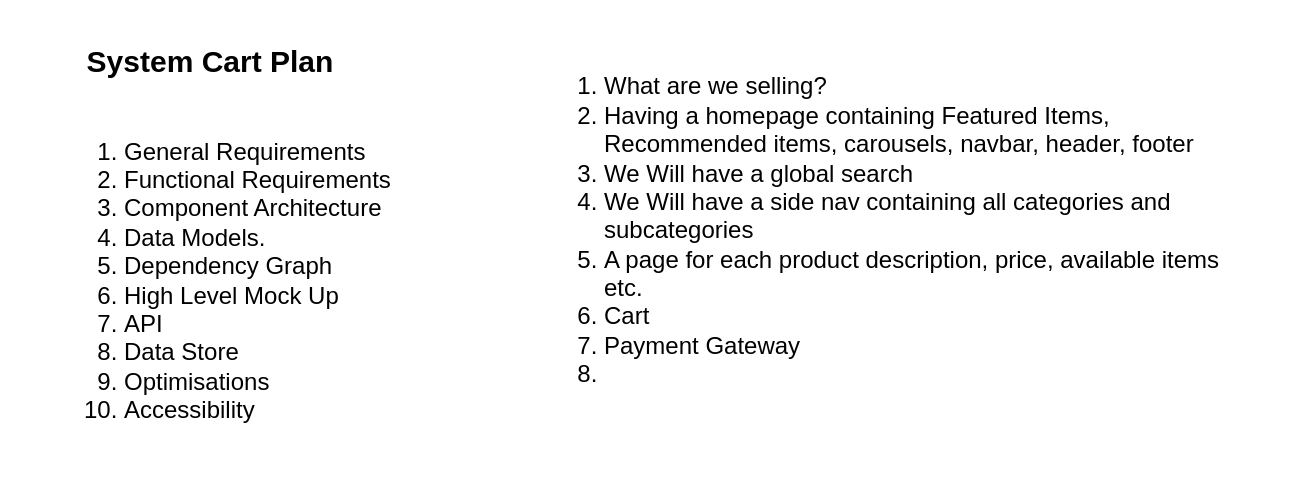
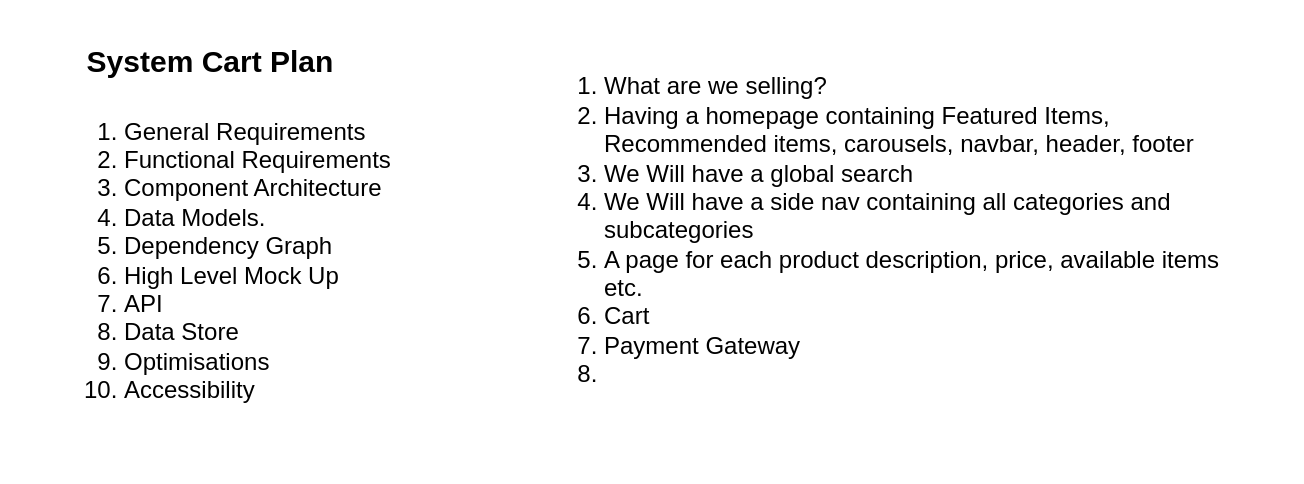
(231, 281) -> (231, 261)
